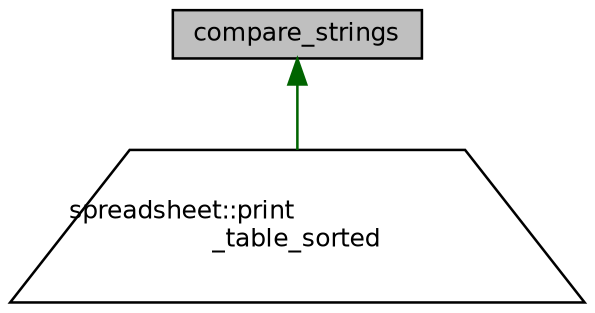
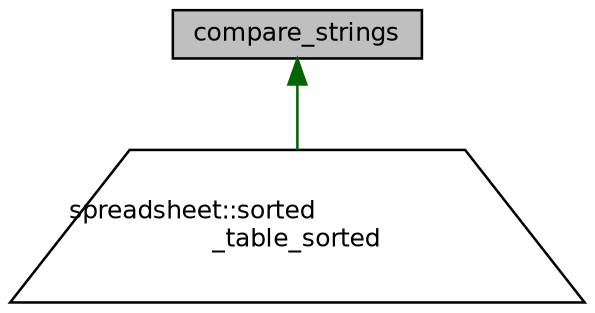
(297, 226) -> (297, 226)
